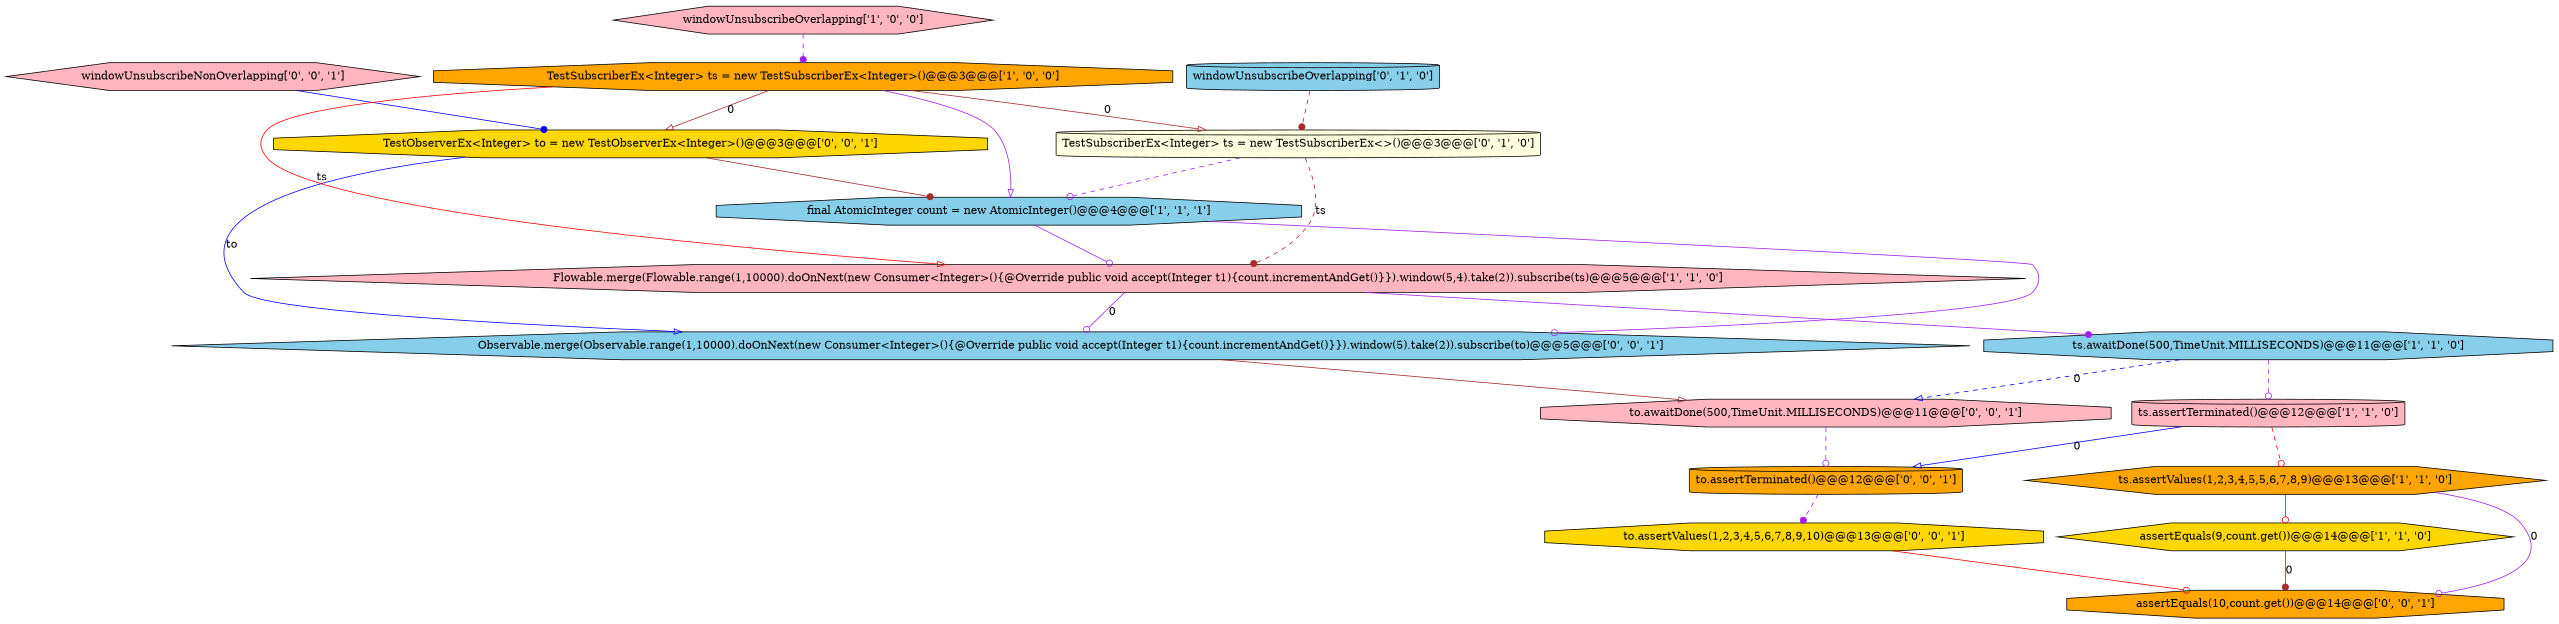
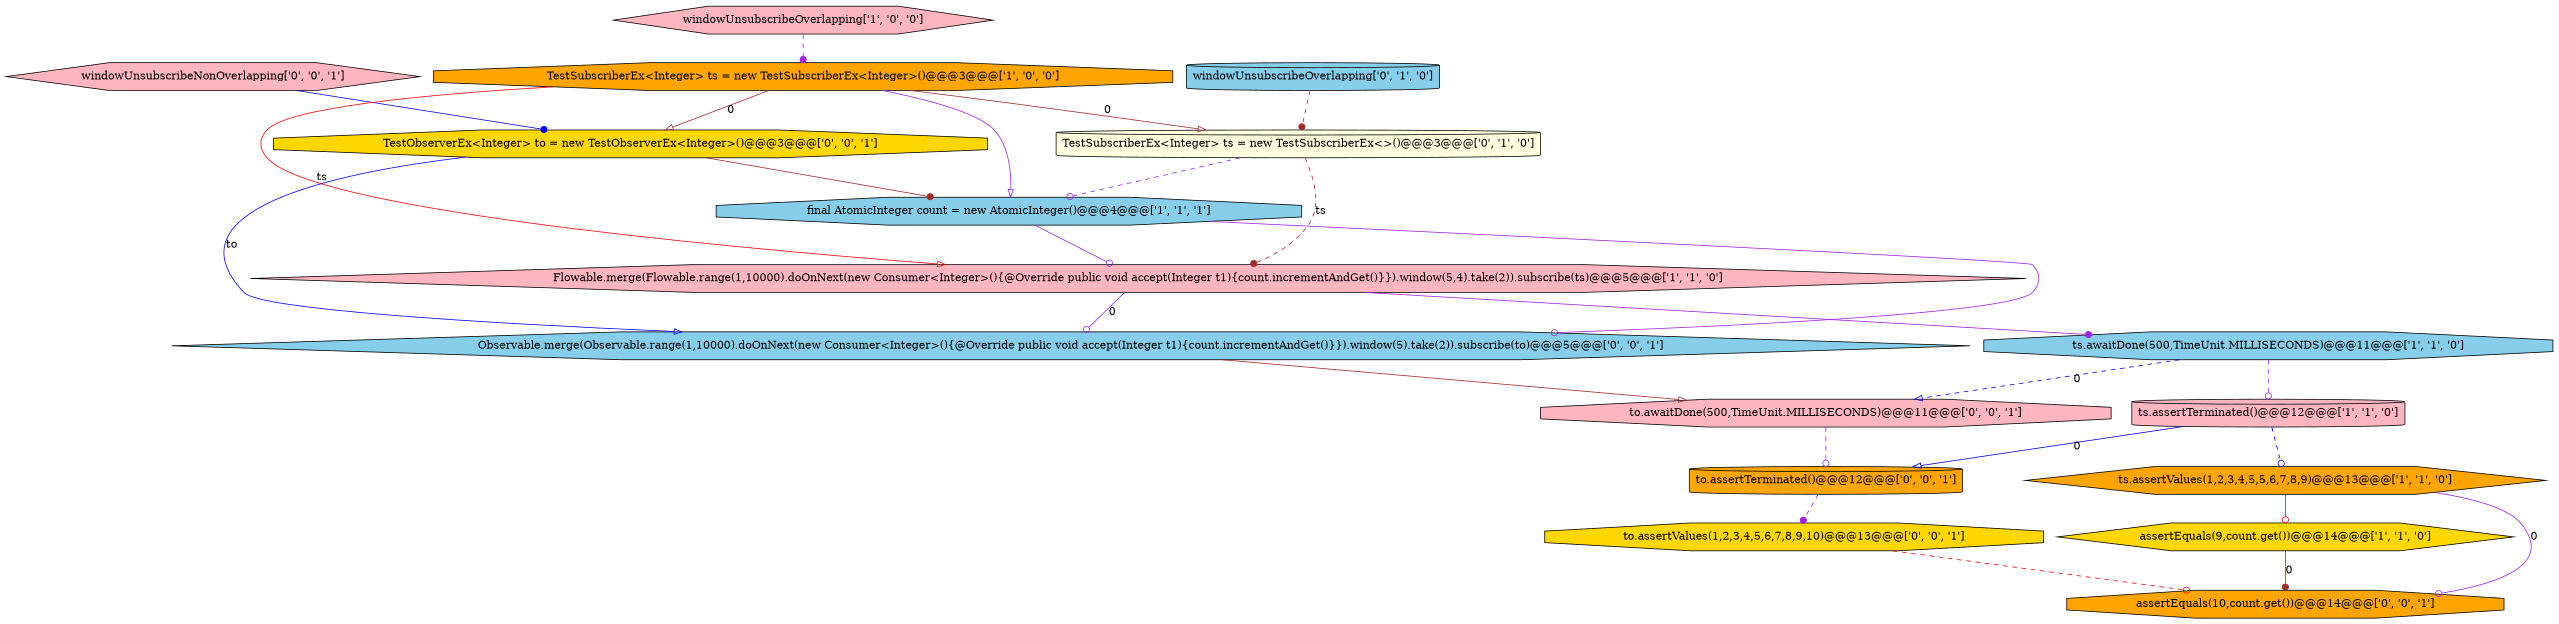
(2276, 444) -> (2276, 444)
(2038, 570) -> (2038, 570)
